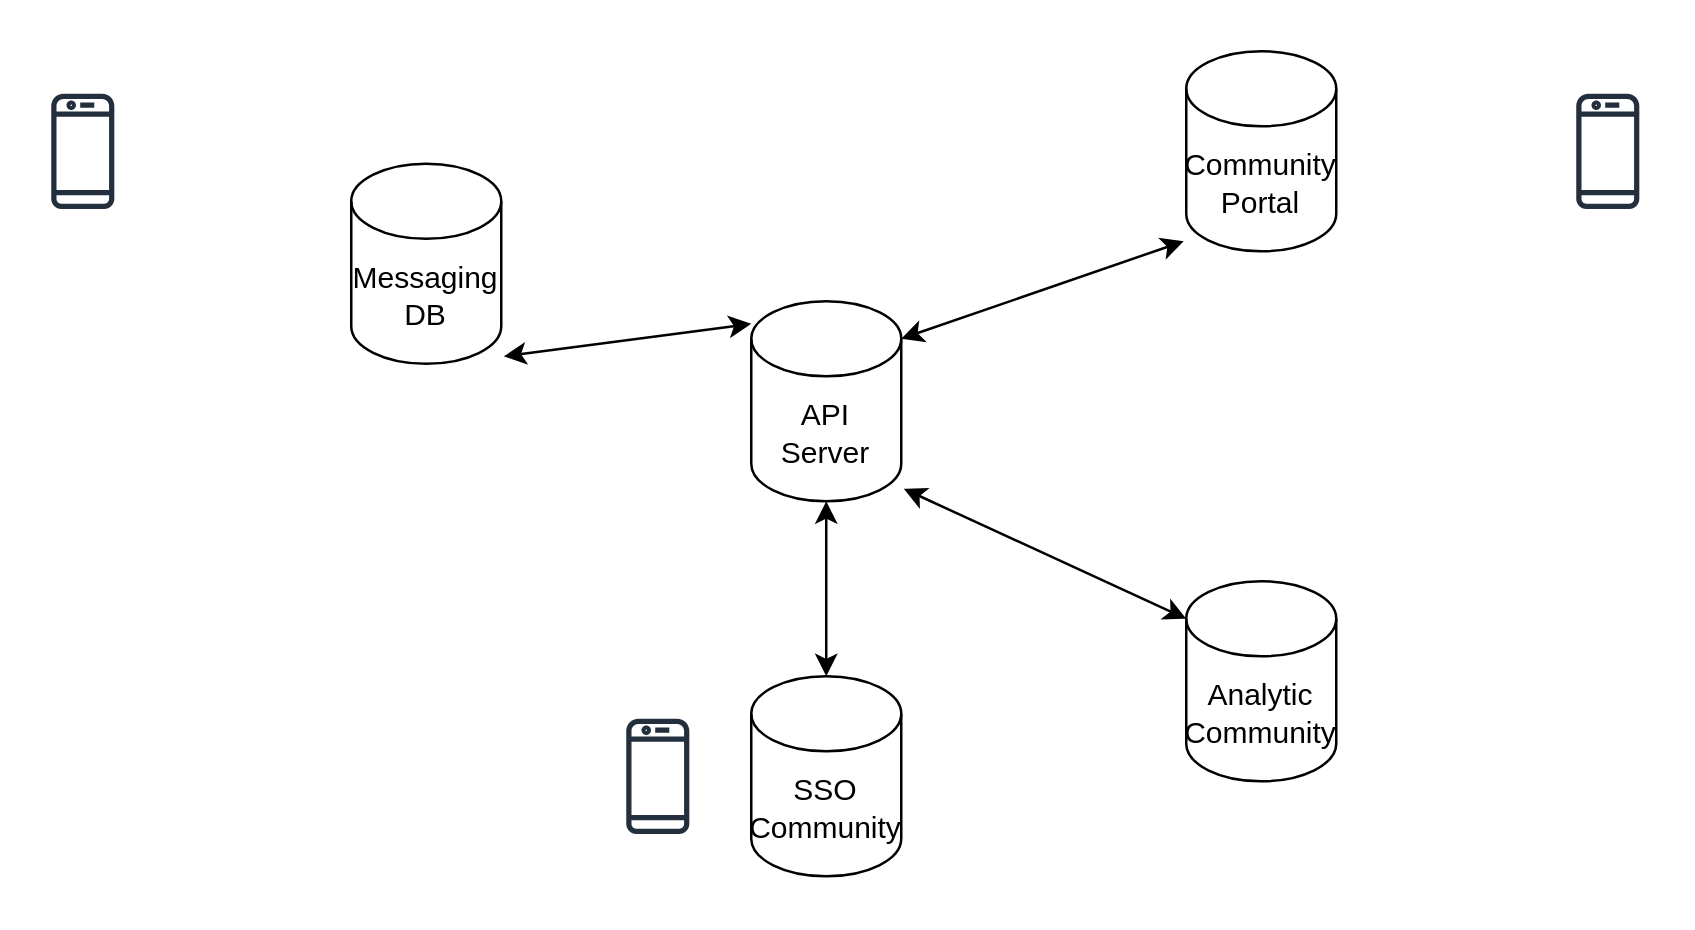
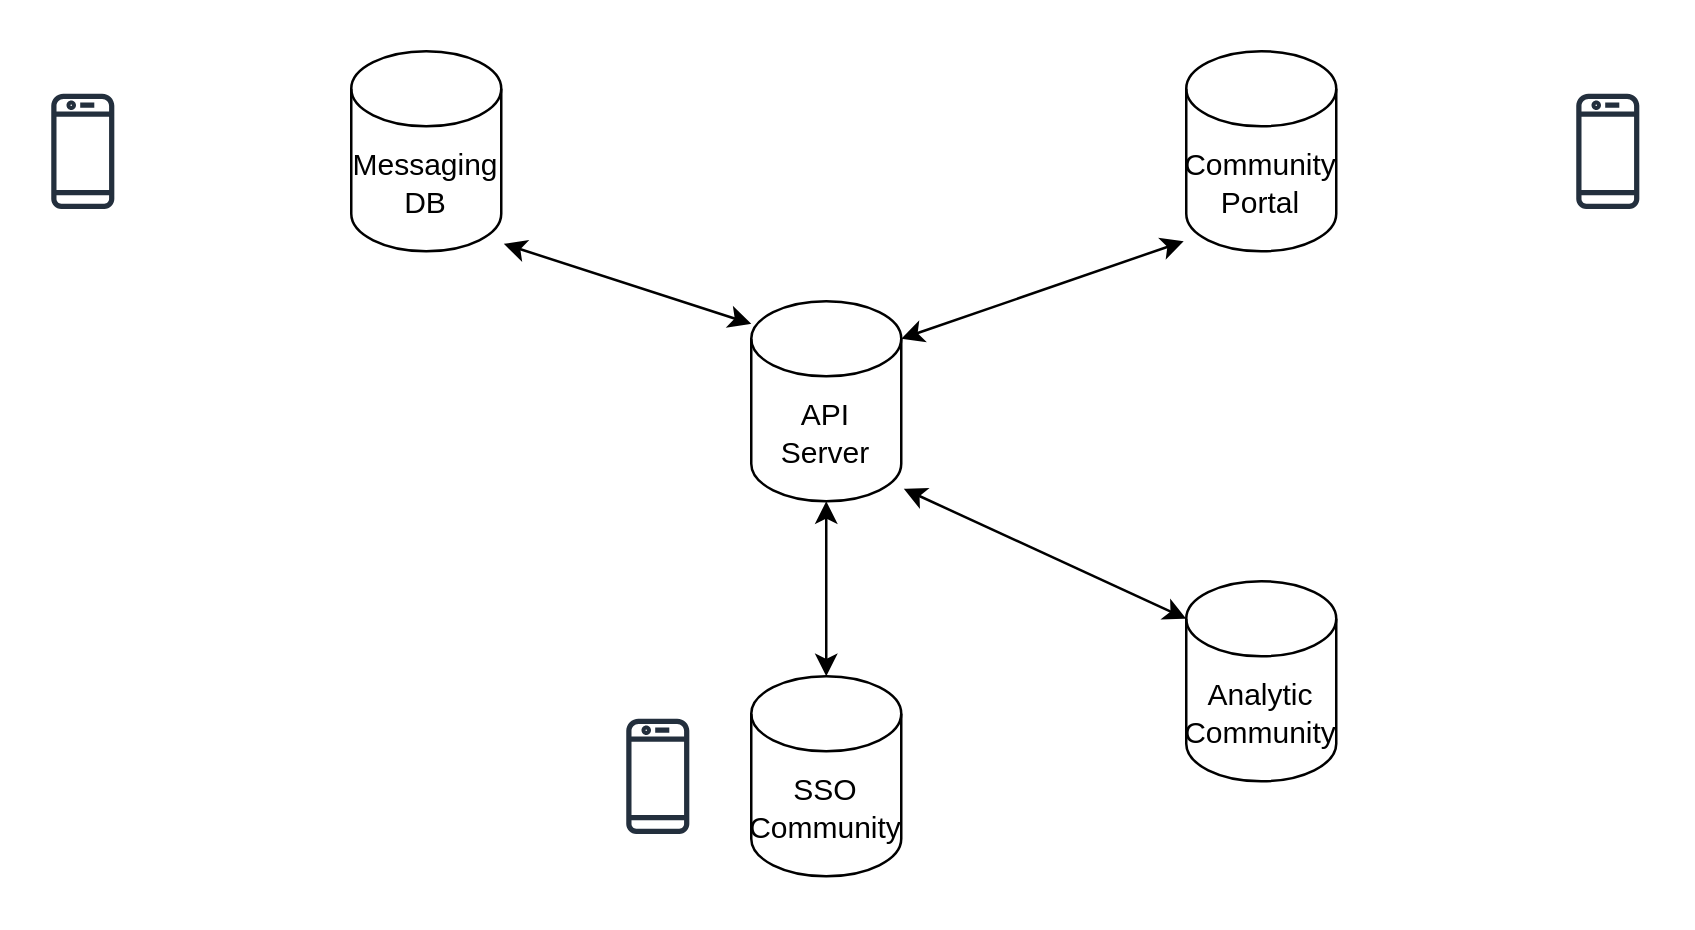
(426, 264) -> (426, 151)
